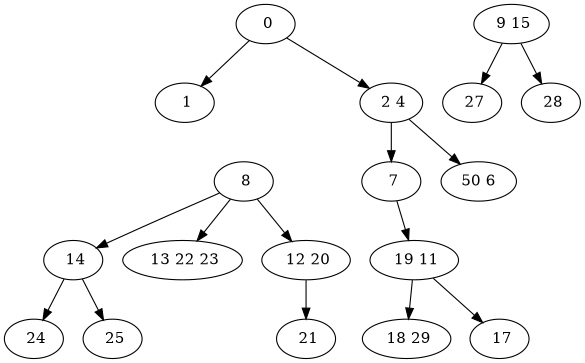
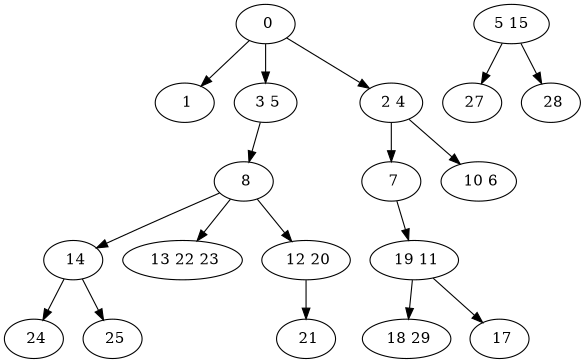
(512, 24) -> (512, 24)
none -> (266, 103)
(479, 181) -> (479, 181)
